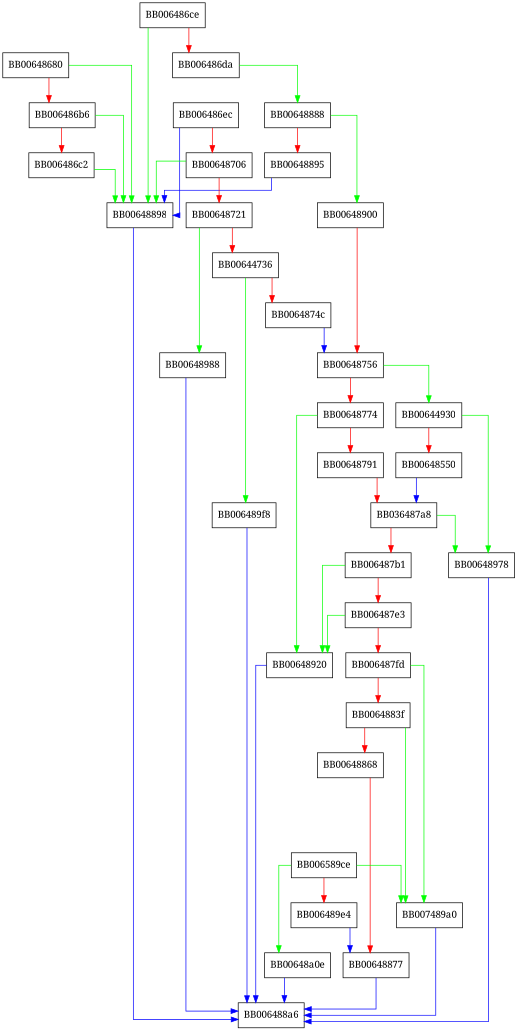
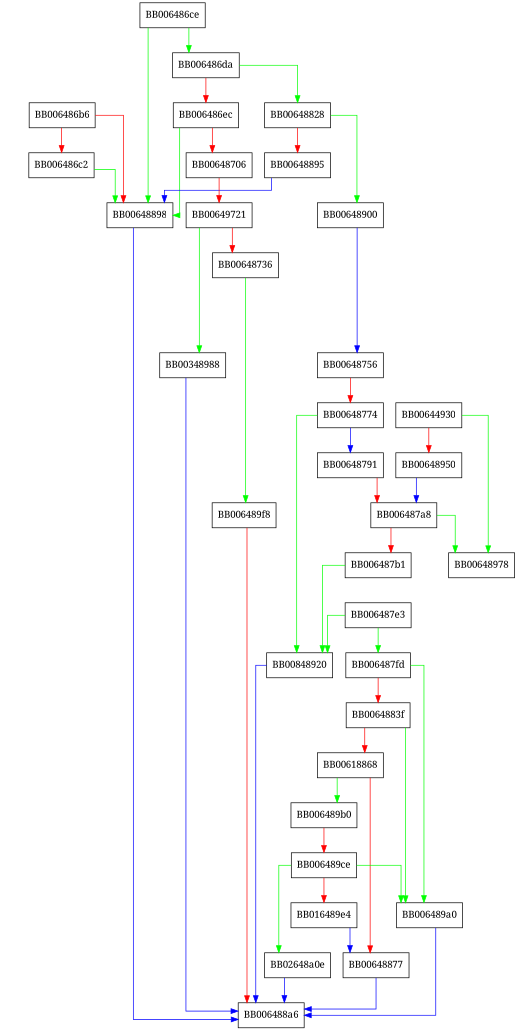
(189, 37) -> (189, 37)
(36, 65) -> none
none -> (206, 87)
(298, 115) -> (298, 115)
(123, 141) -> (123, 141)
(156, 164) -> none
(180, 172) -> (180, 172)
(219, 215) -> (219, 215)
(245, 265) -> (245, 265)
(357, 287) -> (357, 287)
(298, 315) -> none
(193, 365) -> (193, 365)
(421, 365) -> none
(350, 437) -> (350, 437)
(429, 465) -> (429, 465)
(404, 515) -> (404, 515)
(378, 587) -> none
(378, 637) -> (378, 637)
(300, 665) -> (300, 665)
(247, 762) -> (247, 762)
(350, 765) -> (350, 765)
none -> (324, 815)
(324, 865) -> (324, 865)
(489, 888) -> none
(324, 915) -> (324, 915)
(430, 915) -> (430, 915)
(298, 965) -> (298, 965)
